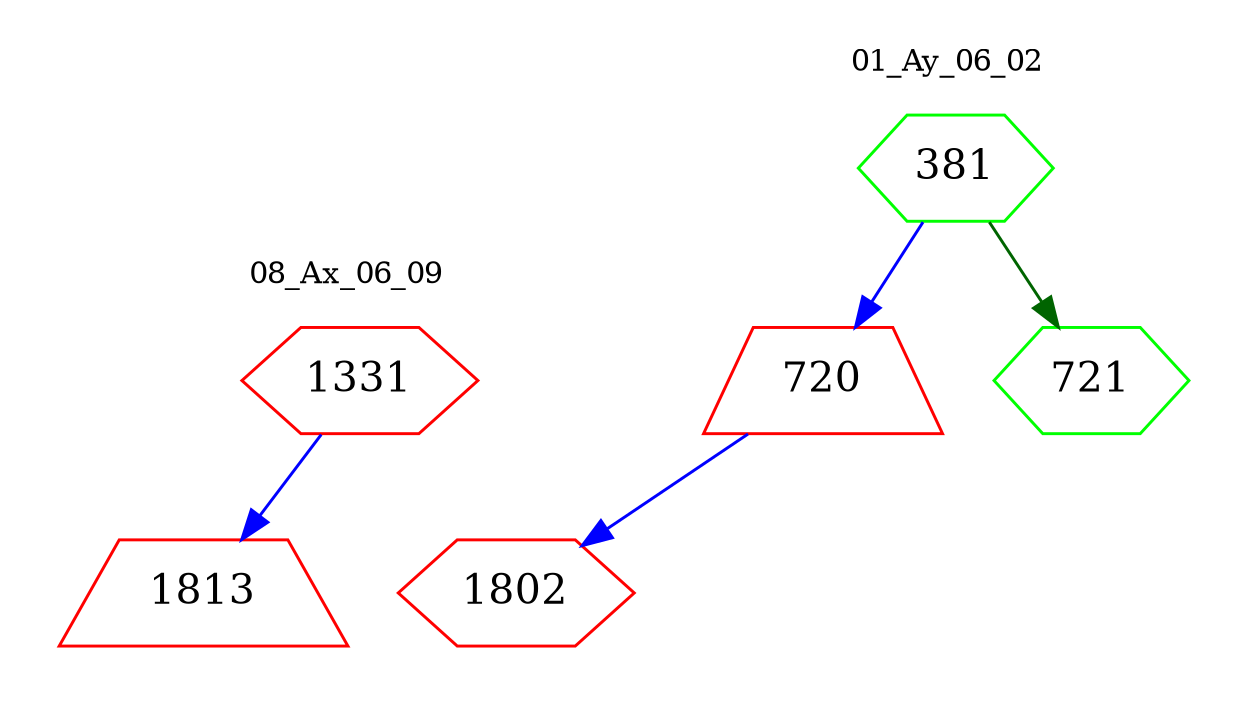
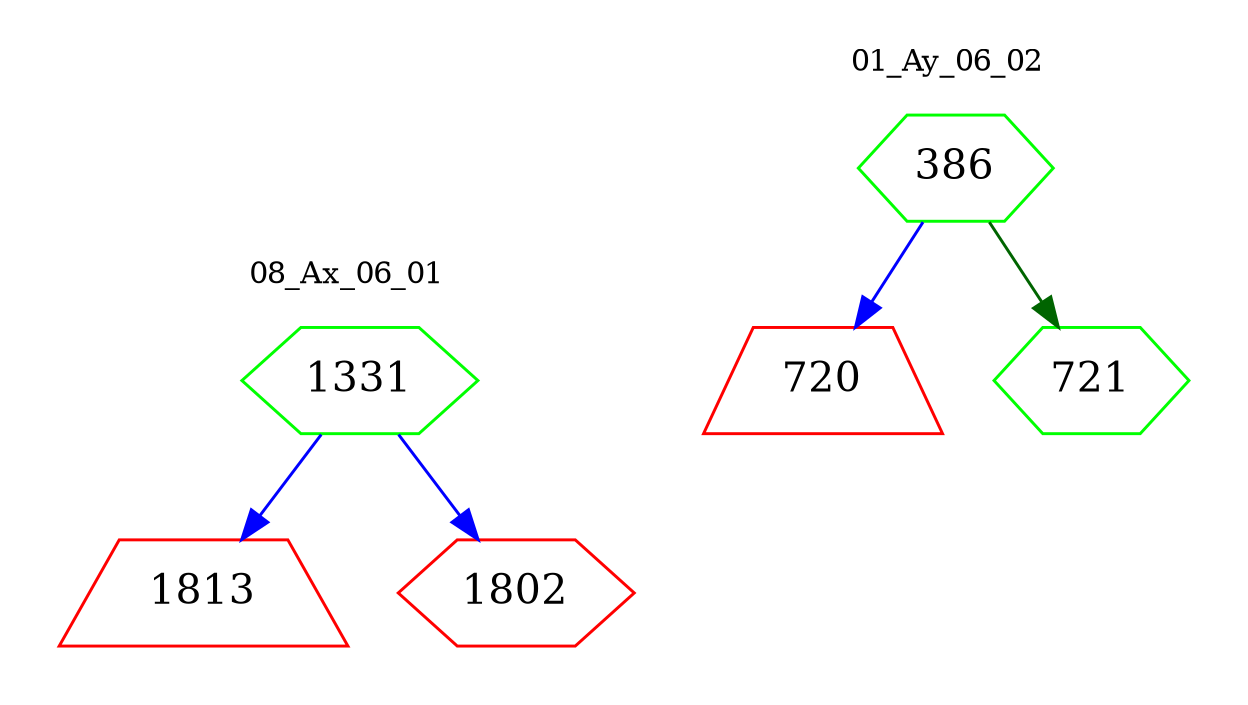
(956, 168) -> (956, 168)
(347, 276) -> (347, 276)
(360, 381) -> (360, 381)
(678, 481) -> (429, 475)
